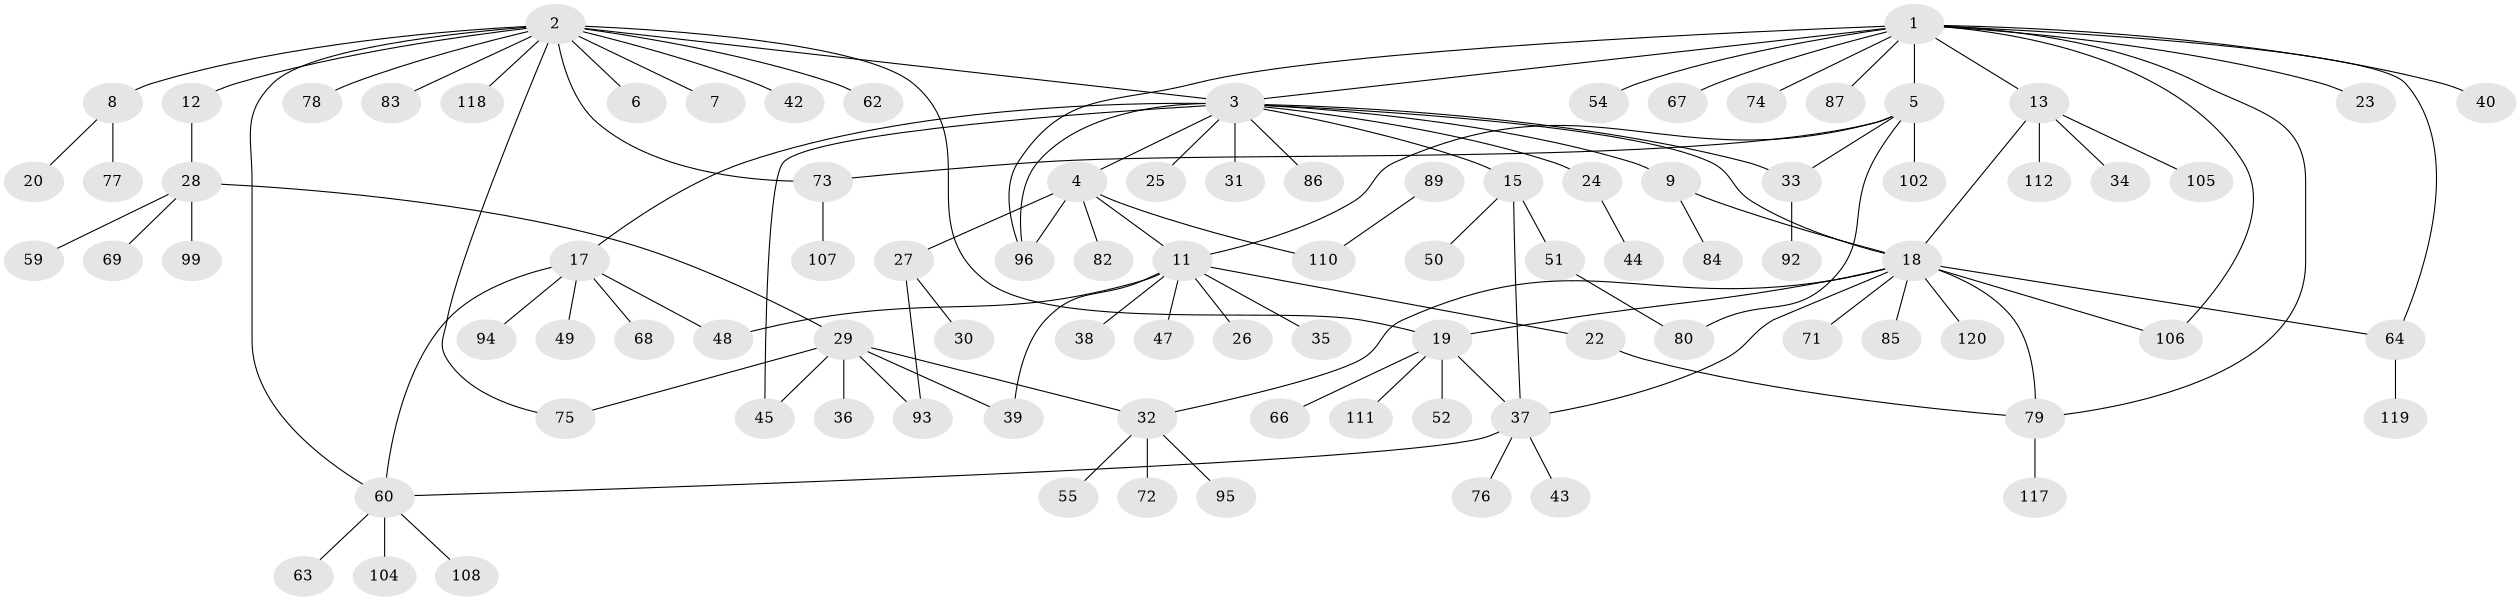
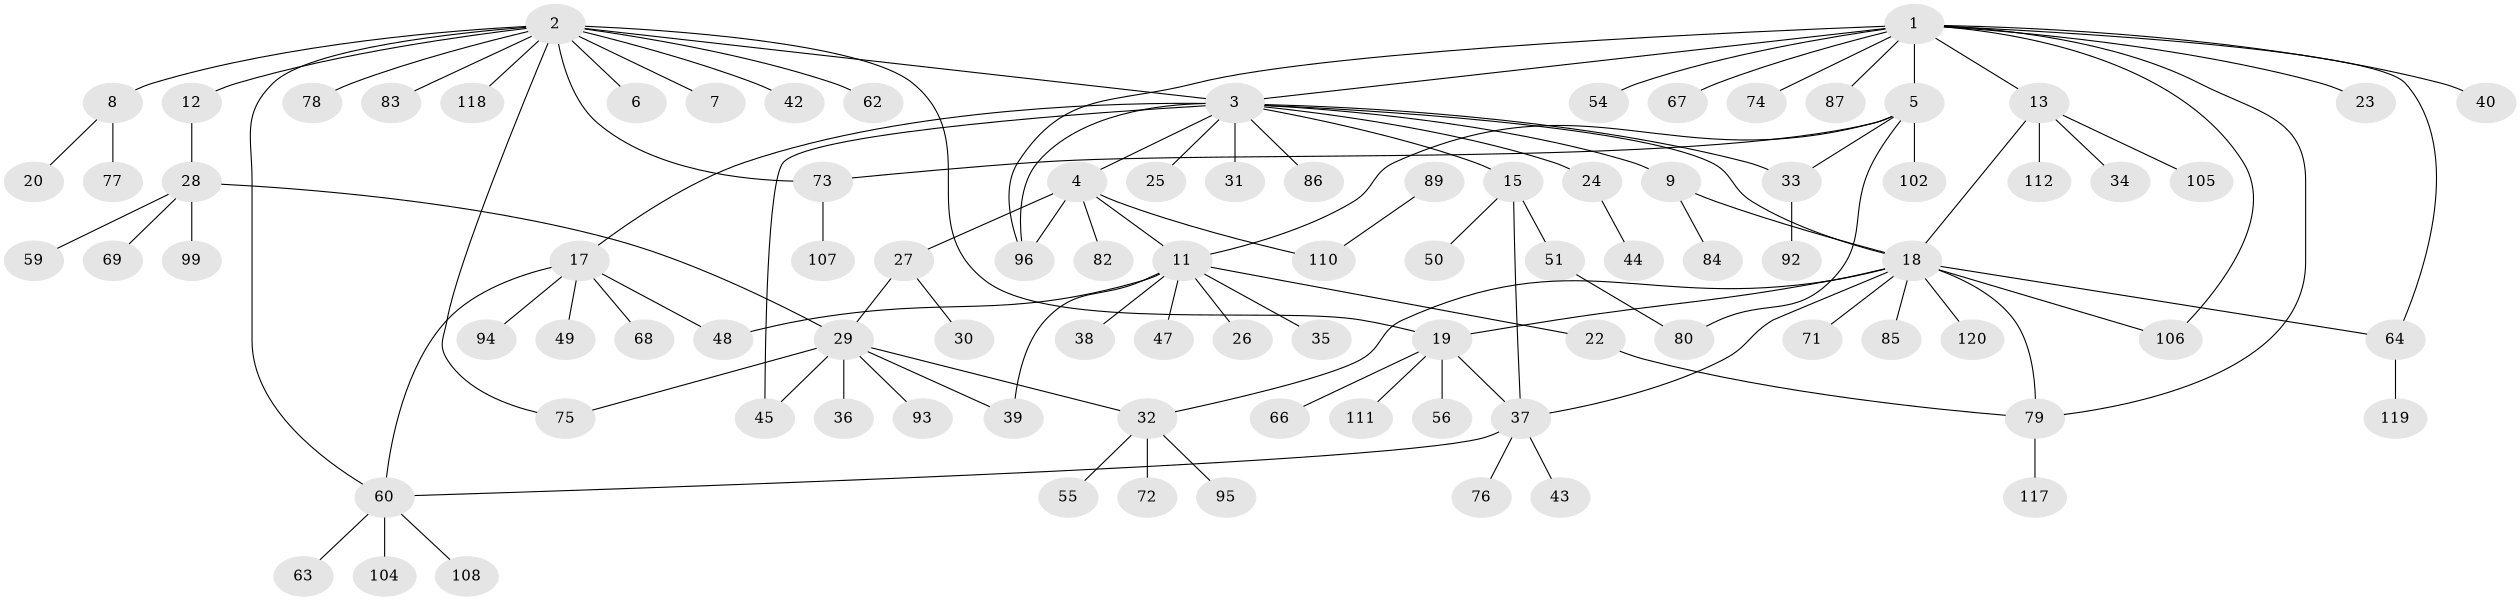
(913, 340) -> (874, 300)
(1442, 419) -> (1442, 419)
